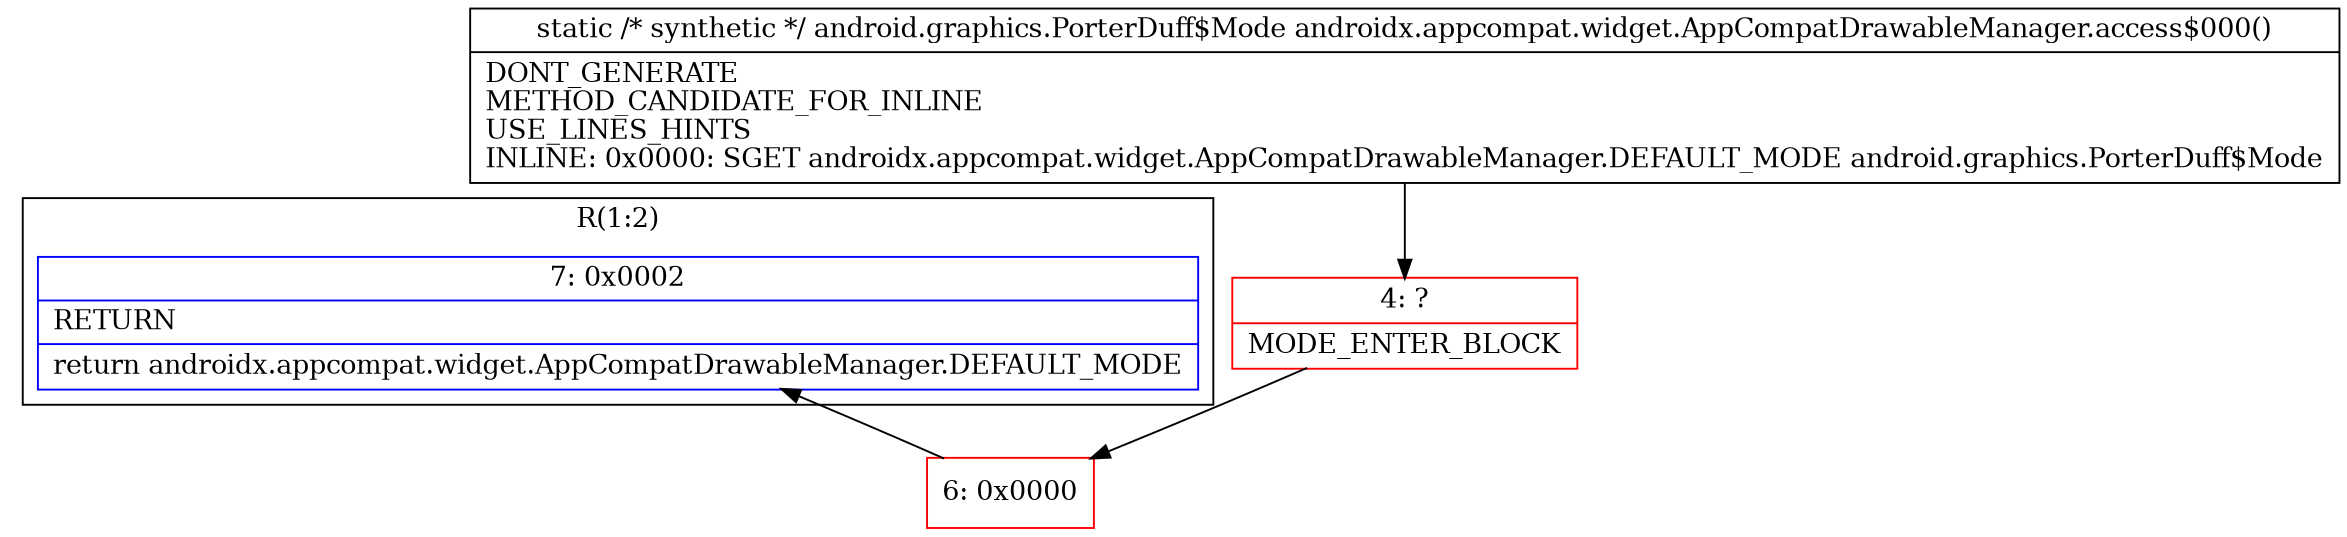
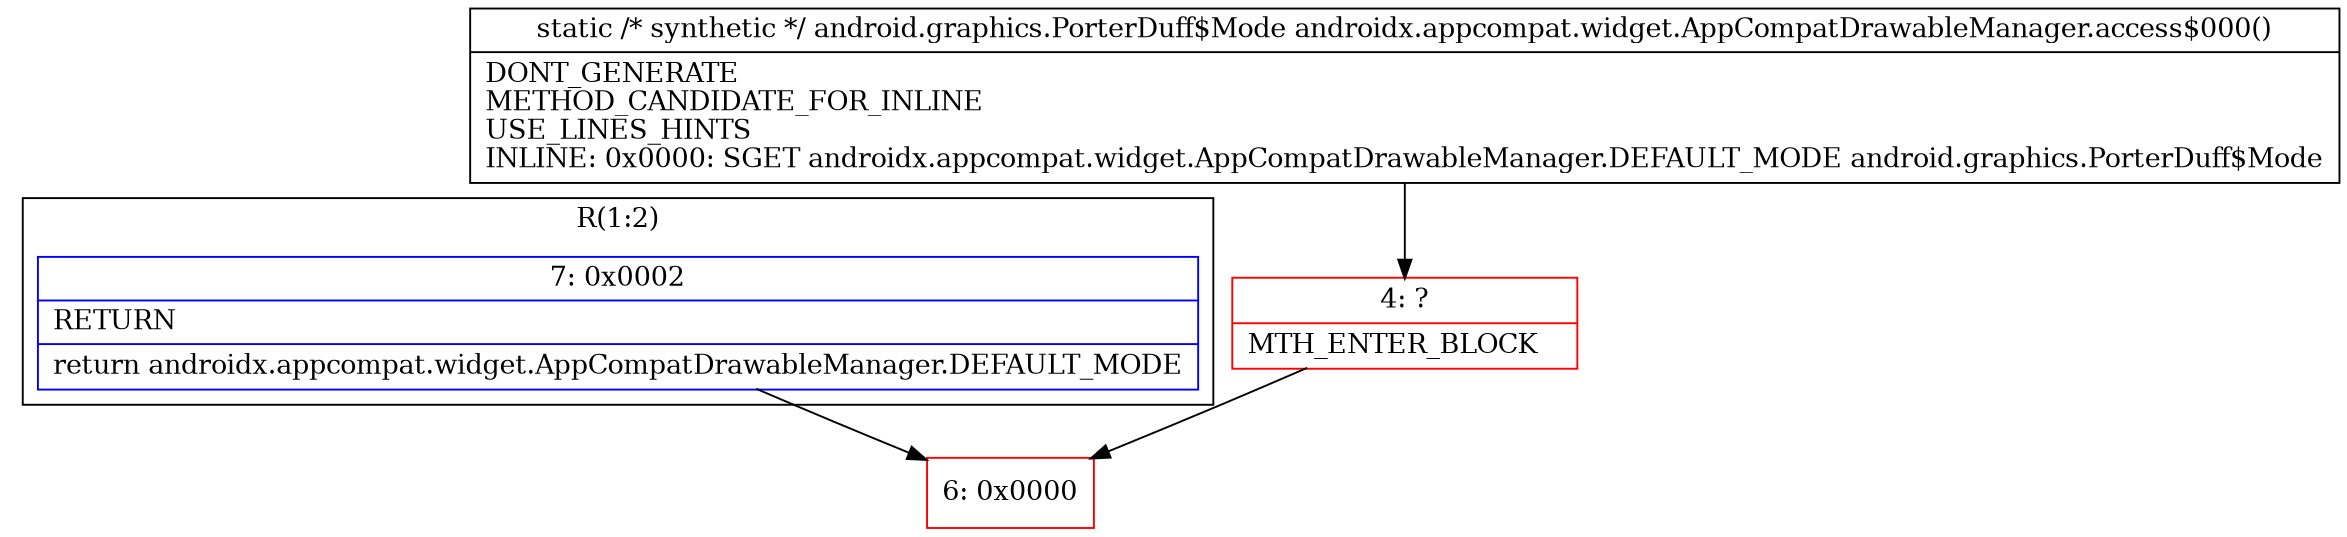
(1405, 345) -> (1393, 345)
(872, 427) -> (832, 421)
